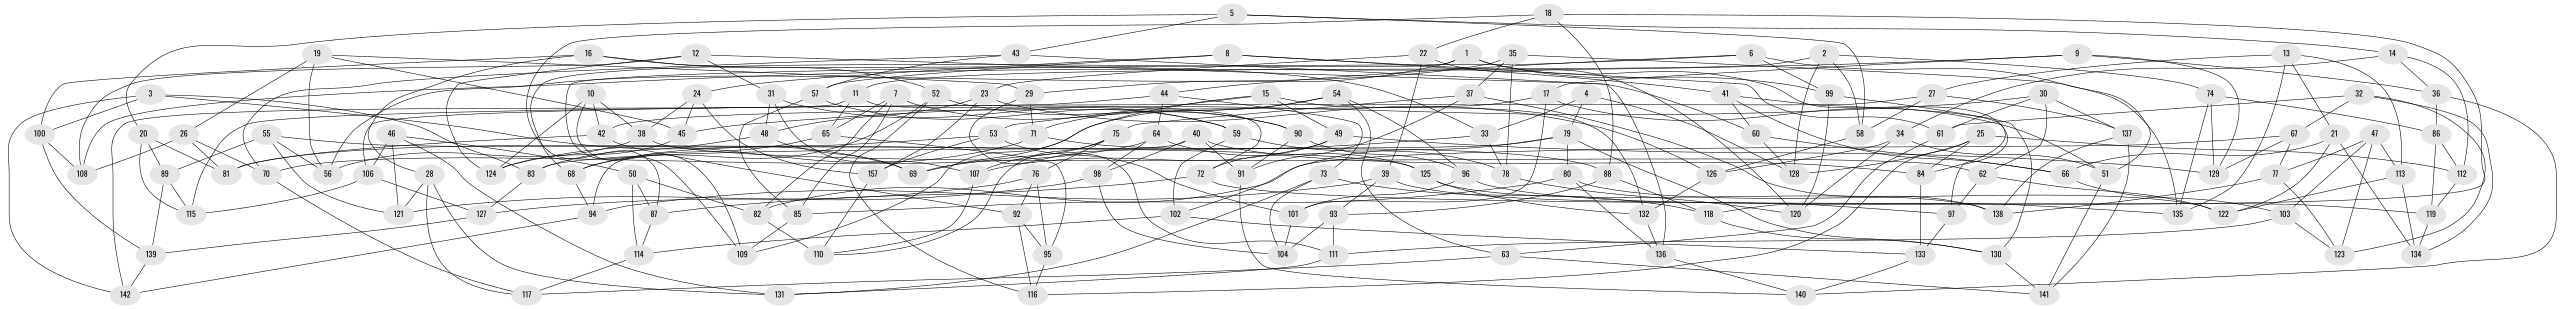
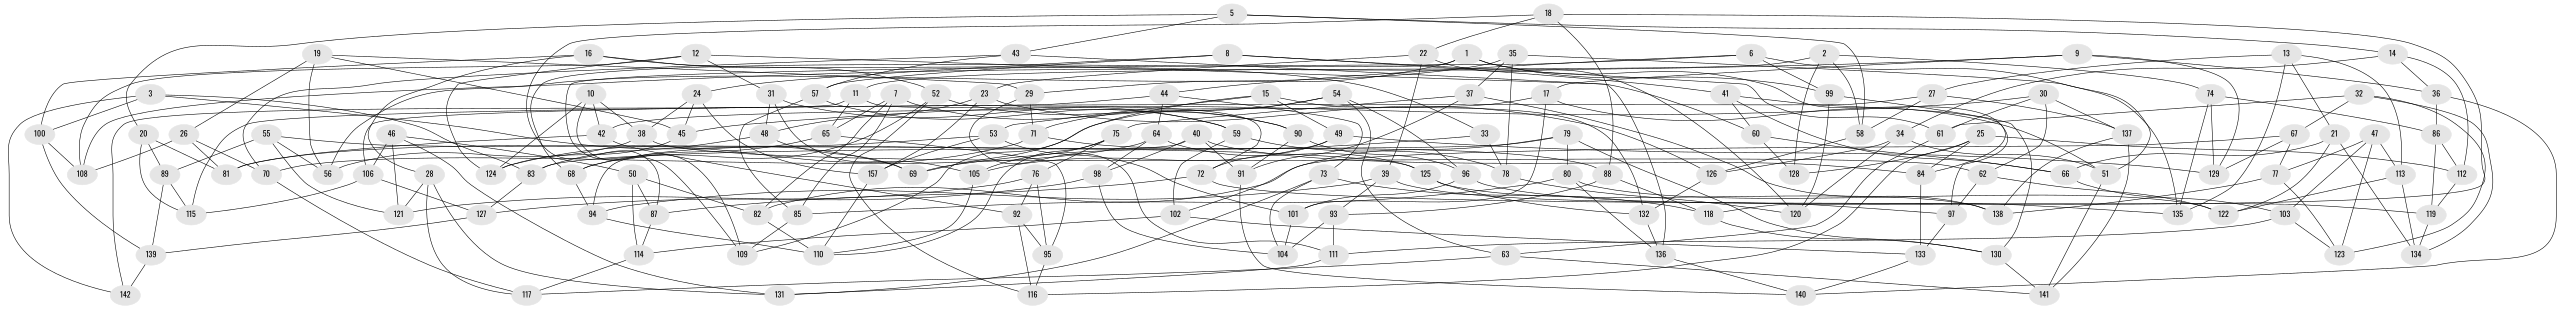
(1587, 94) -> none
(975, 175) -> (975, 175)
(359, 255) -> (705, 237)
